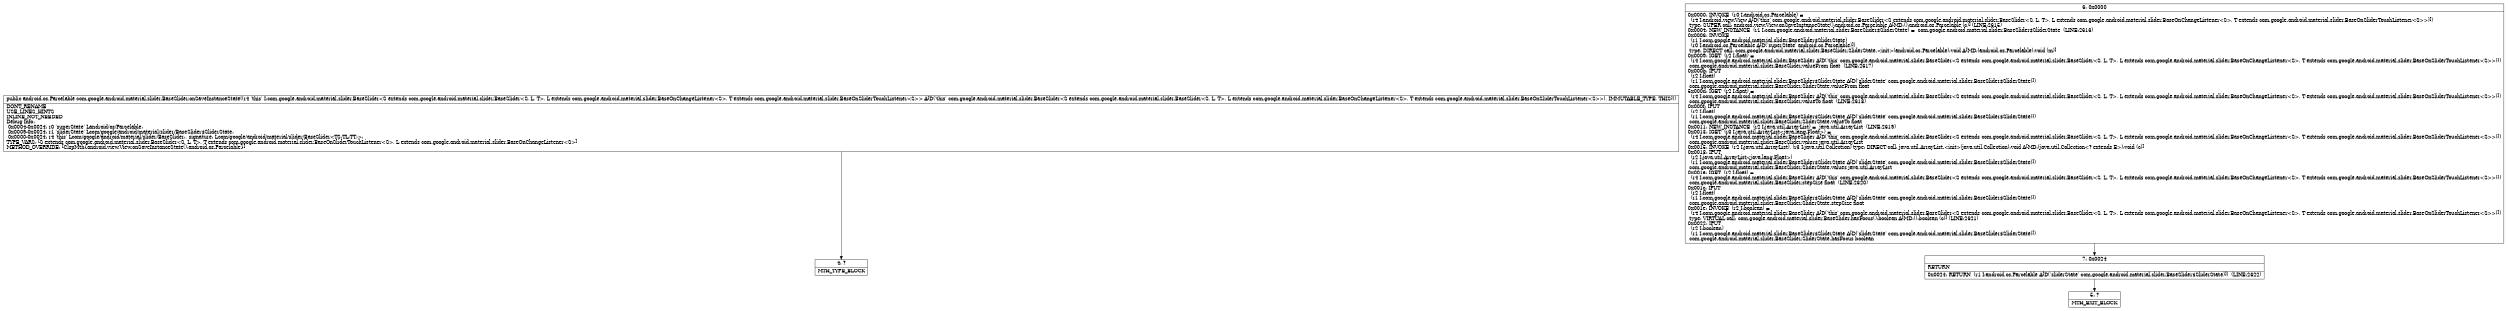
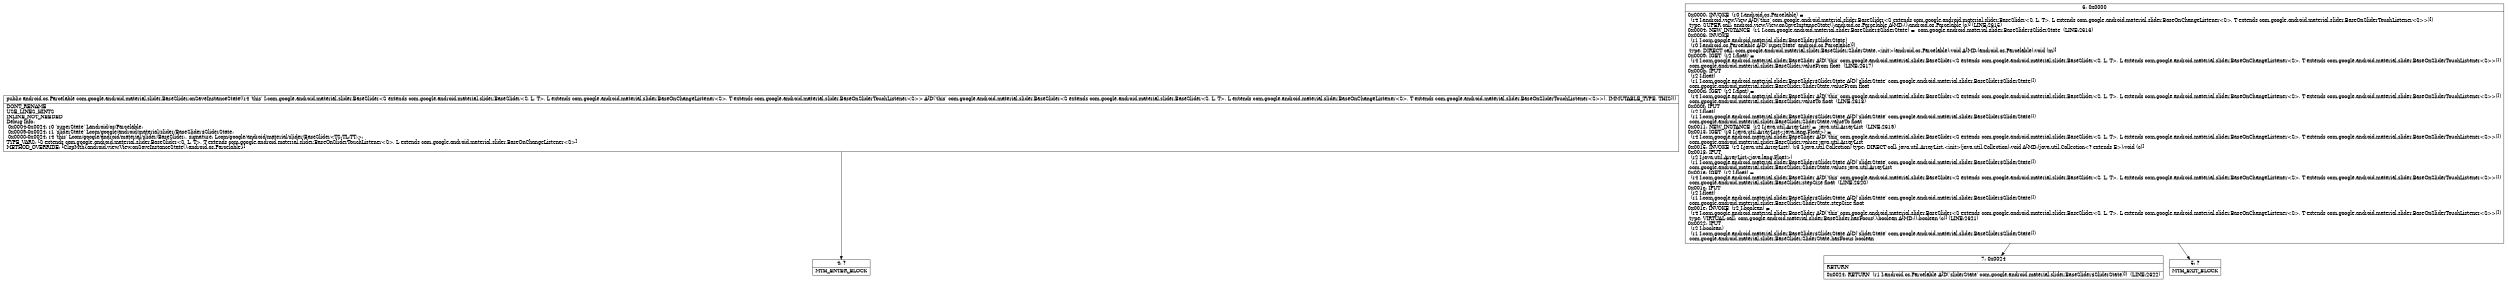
(1722, 92) -> (1722, 92)
(841, 271) -> (841, 271)
(2095, 284) -> (2183, 250)
